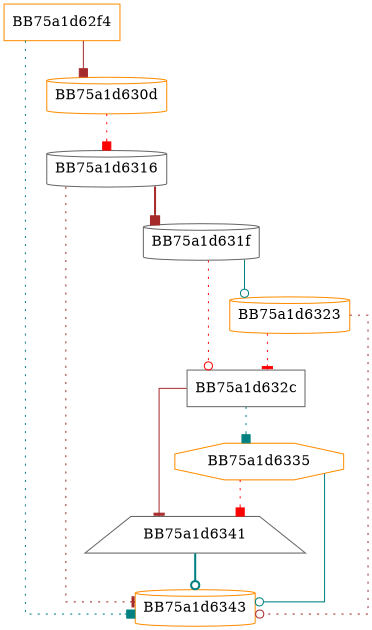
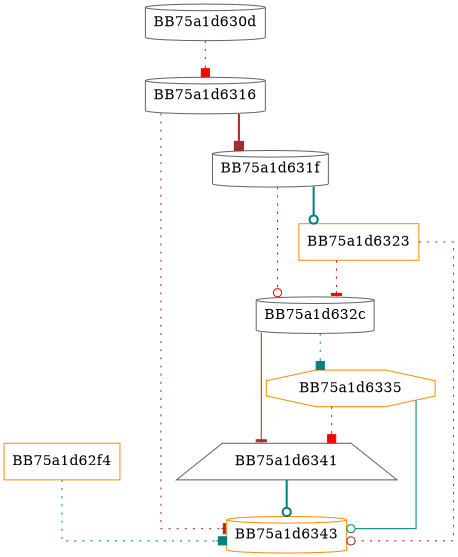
(83, 54) -> none
(107, 96) -> (205, 22)
(245, 274) -> (314, 201)
(290, 315) -> (359, 242)
(246, 388) -> (315, 315)
